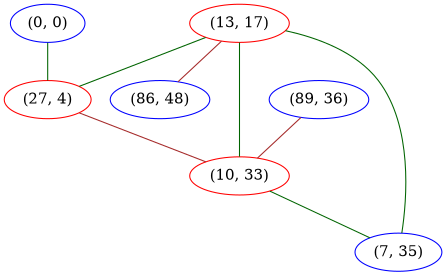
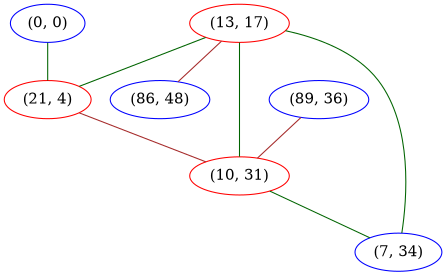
(48, 100) -> (48, 100)
(239, 176) -> (239, 176)
(398, 252) -> (398, 252)
